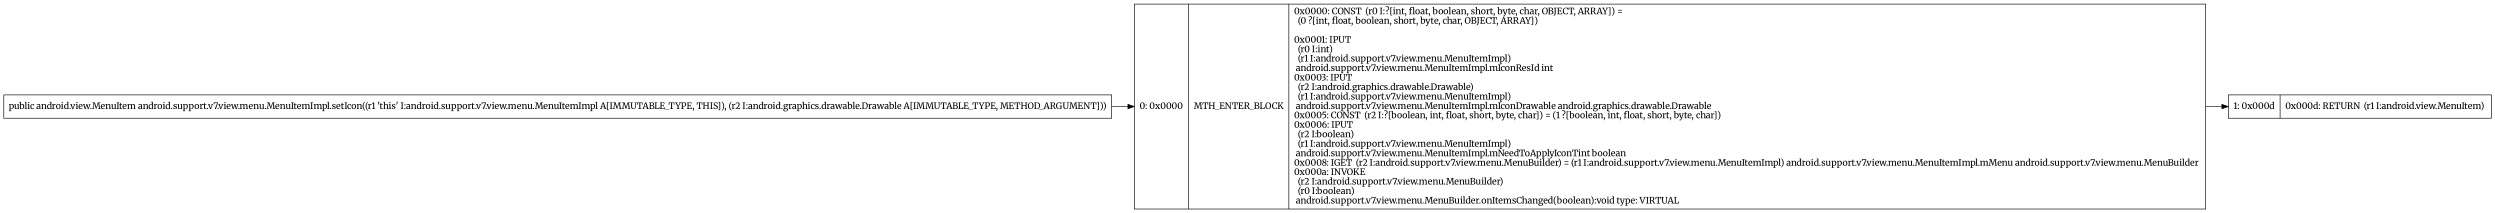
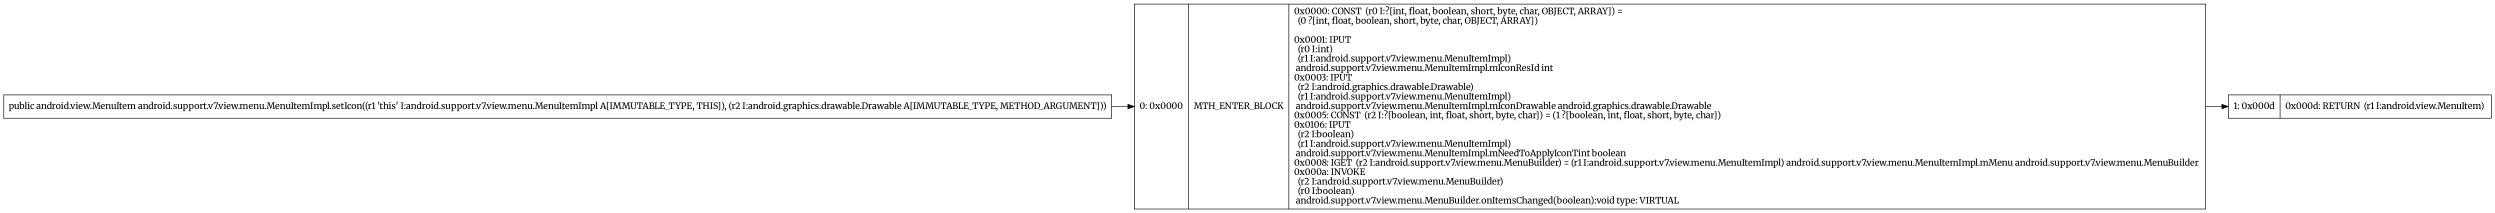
(1325, 125) -> (1324, 125)
